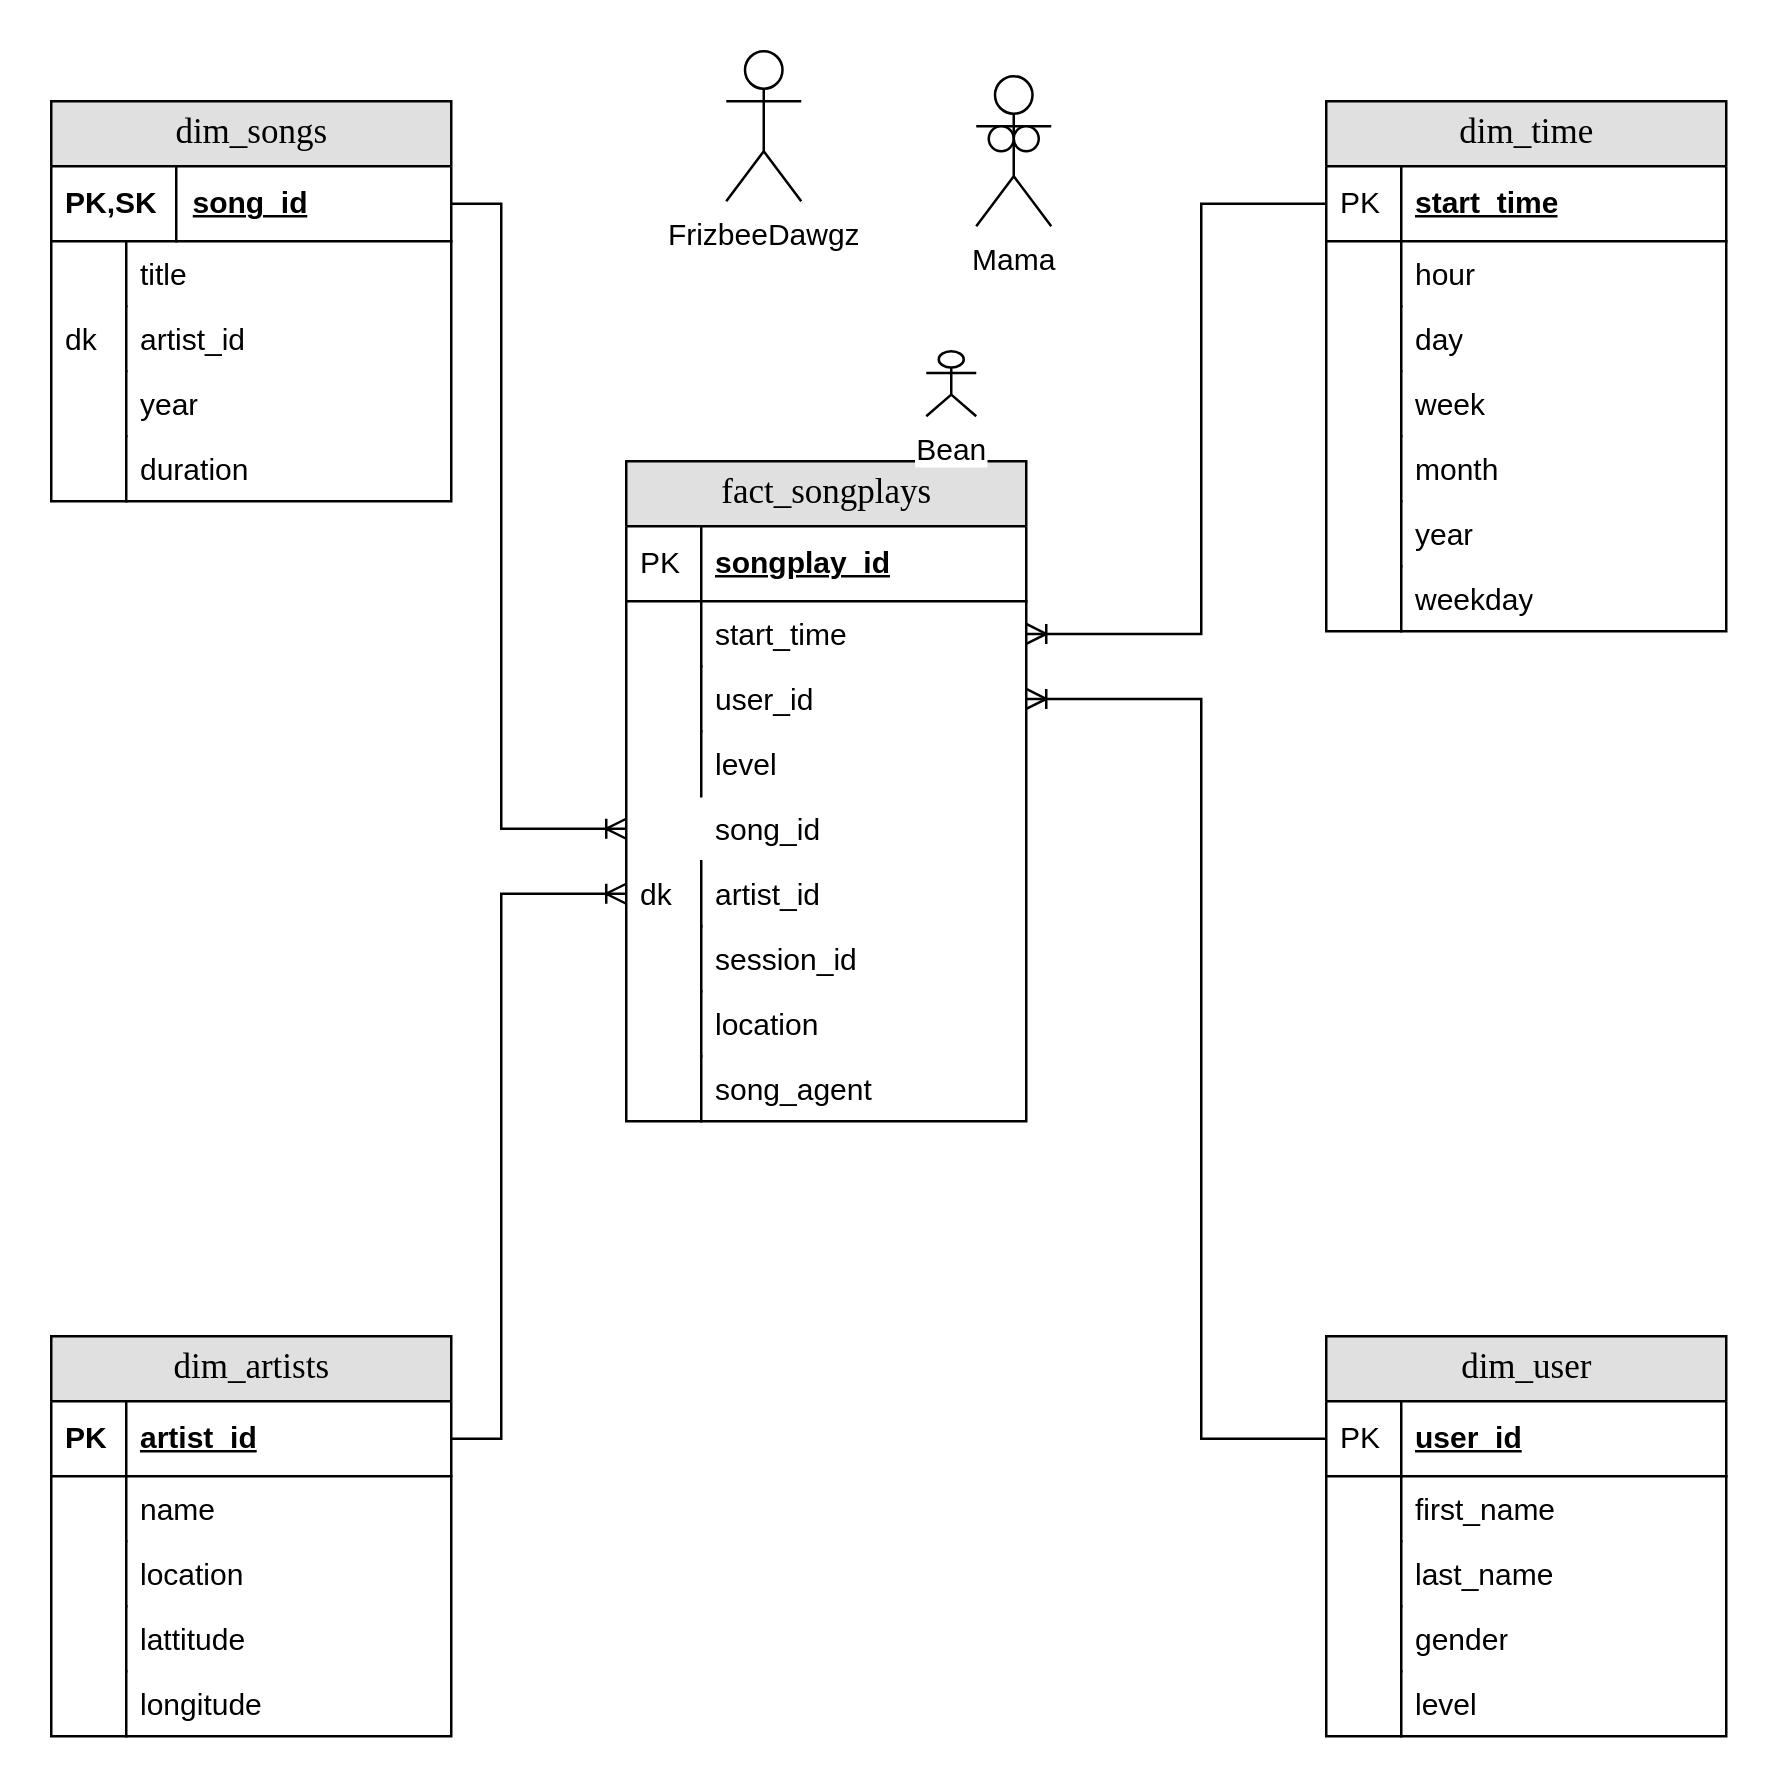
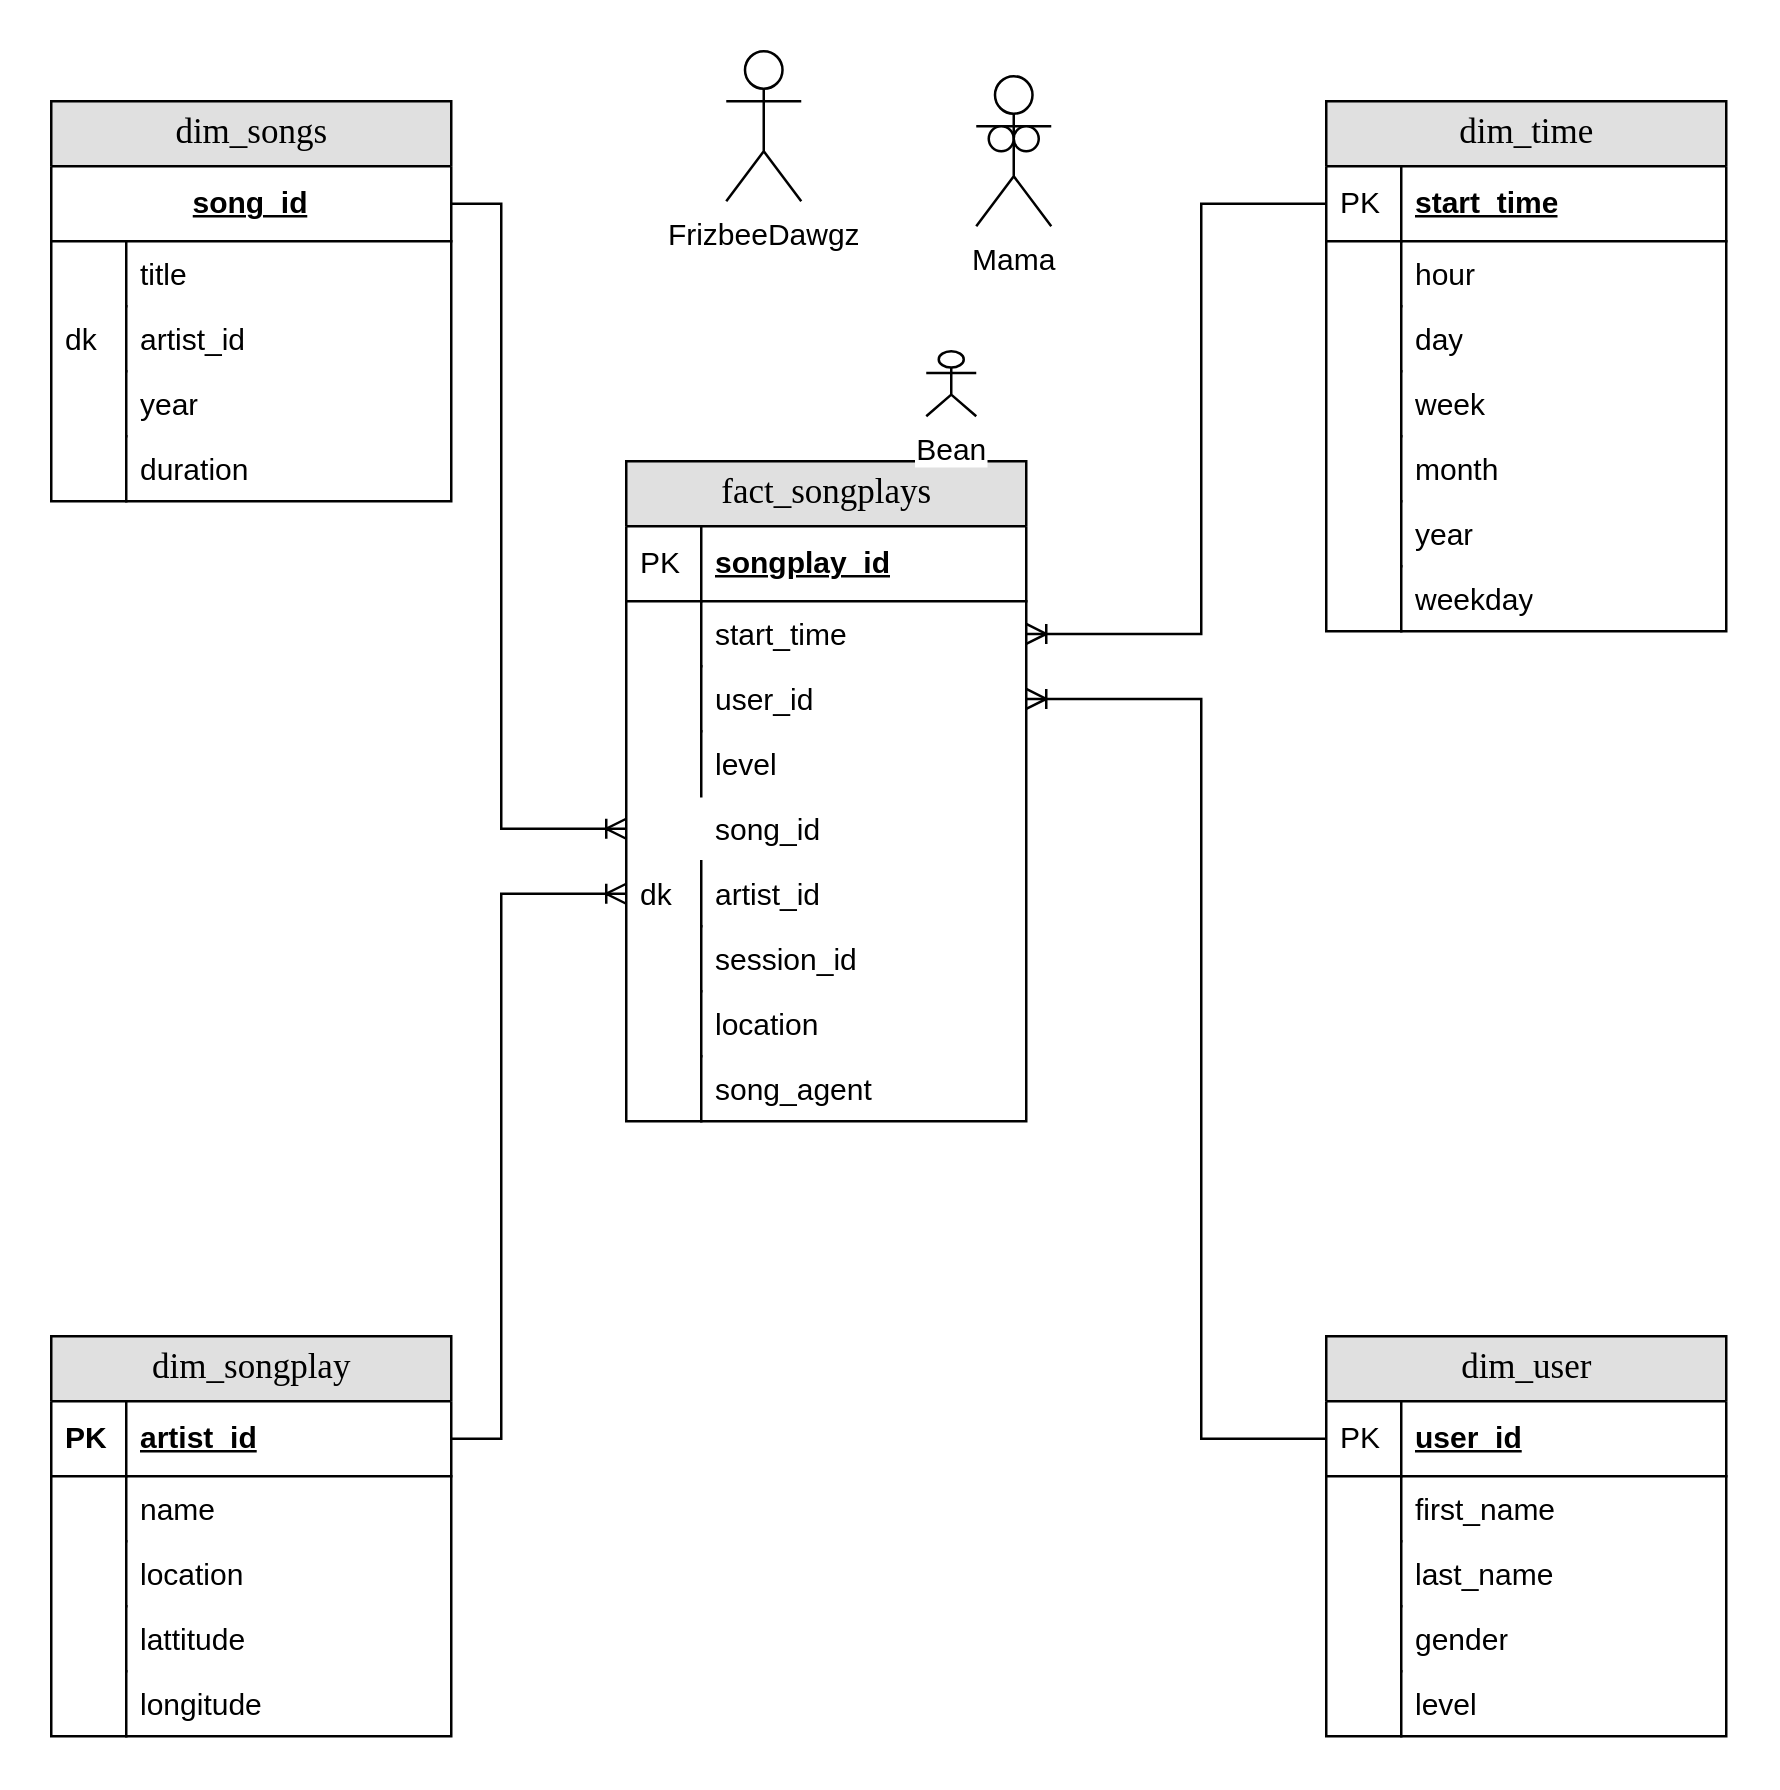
(114, 204) -> none
(253, 1369) -> (253, 1369)
